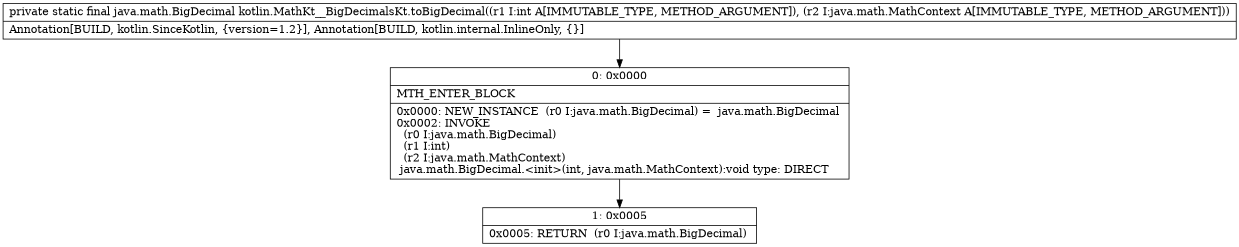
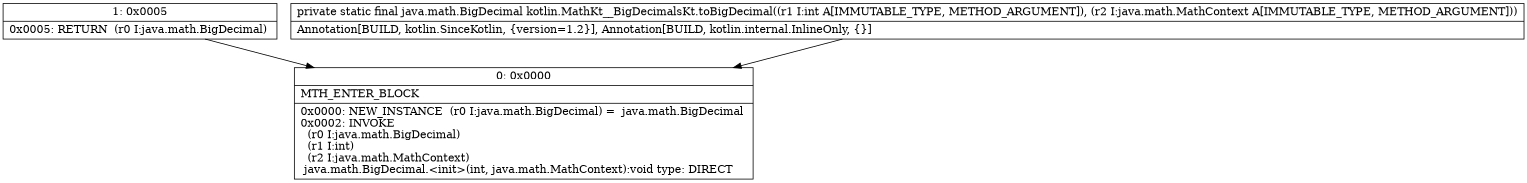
(620, 189) -> (256, 52)
